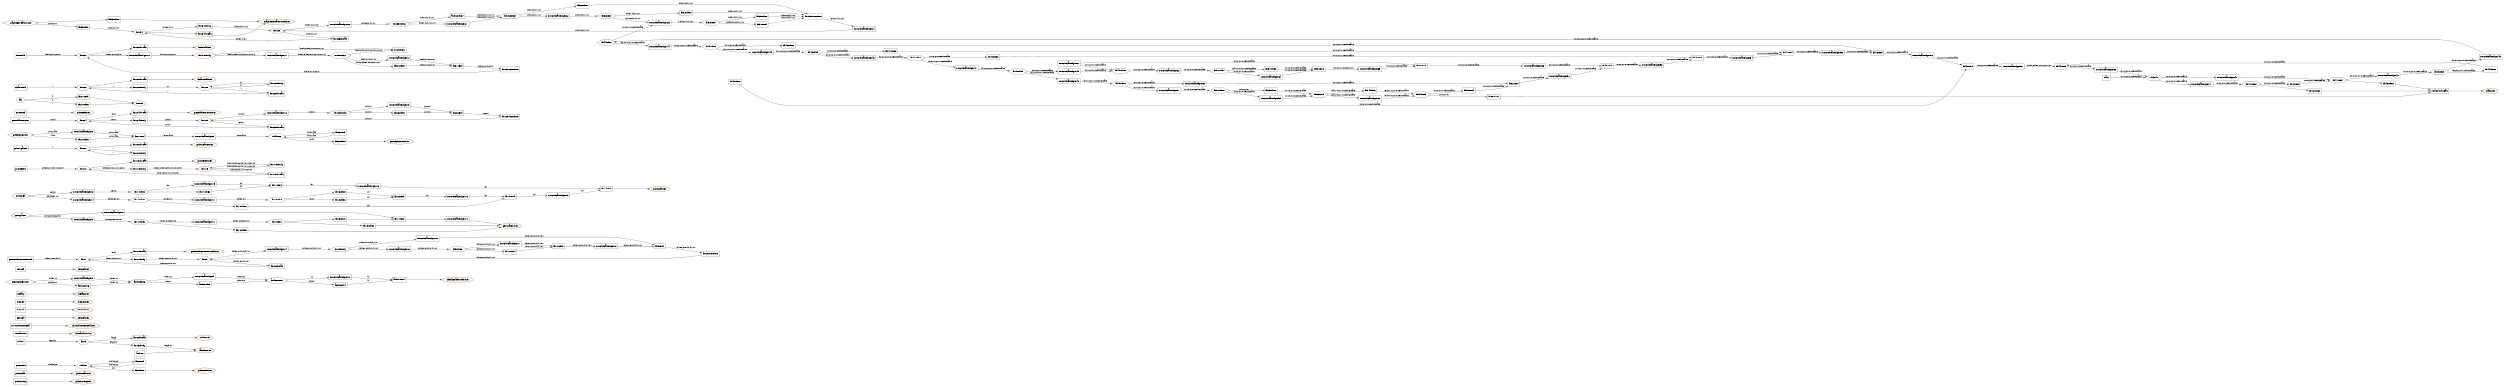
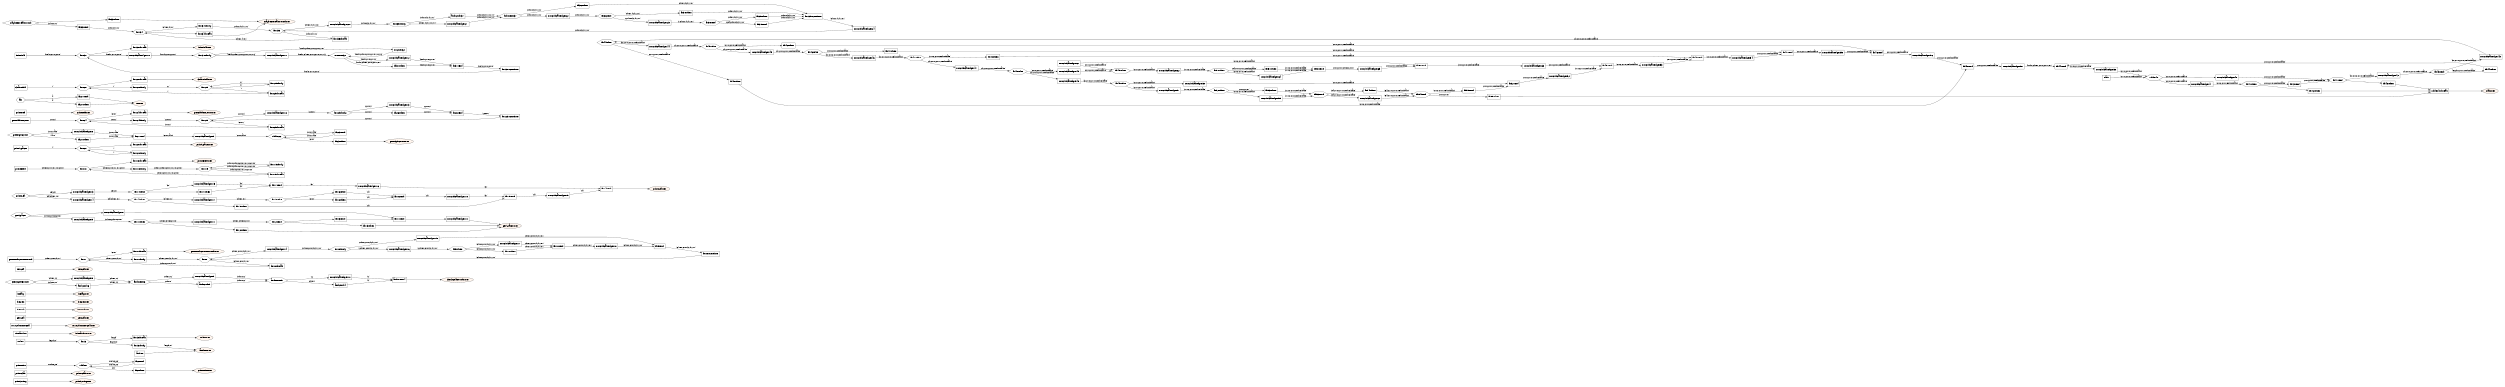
(632, 33) -> (670, 62)
(370, 52) -> (372, 57)
